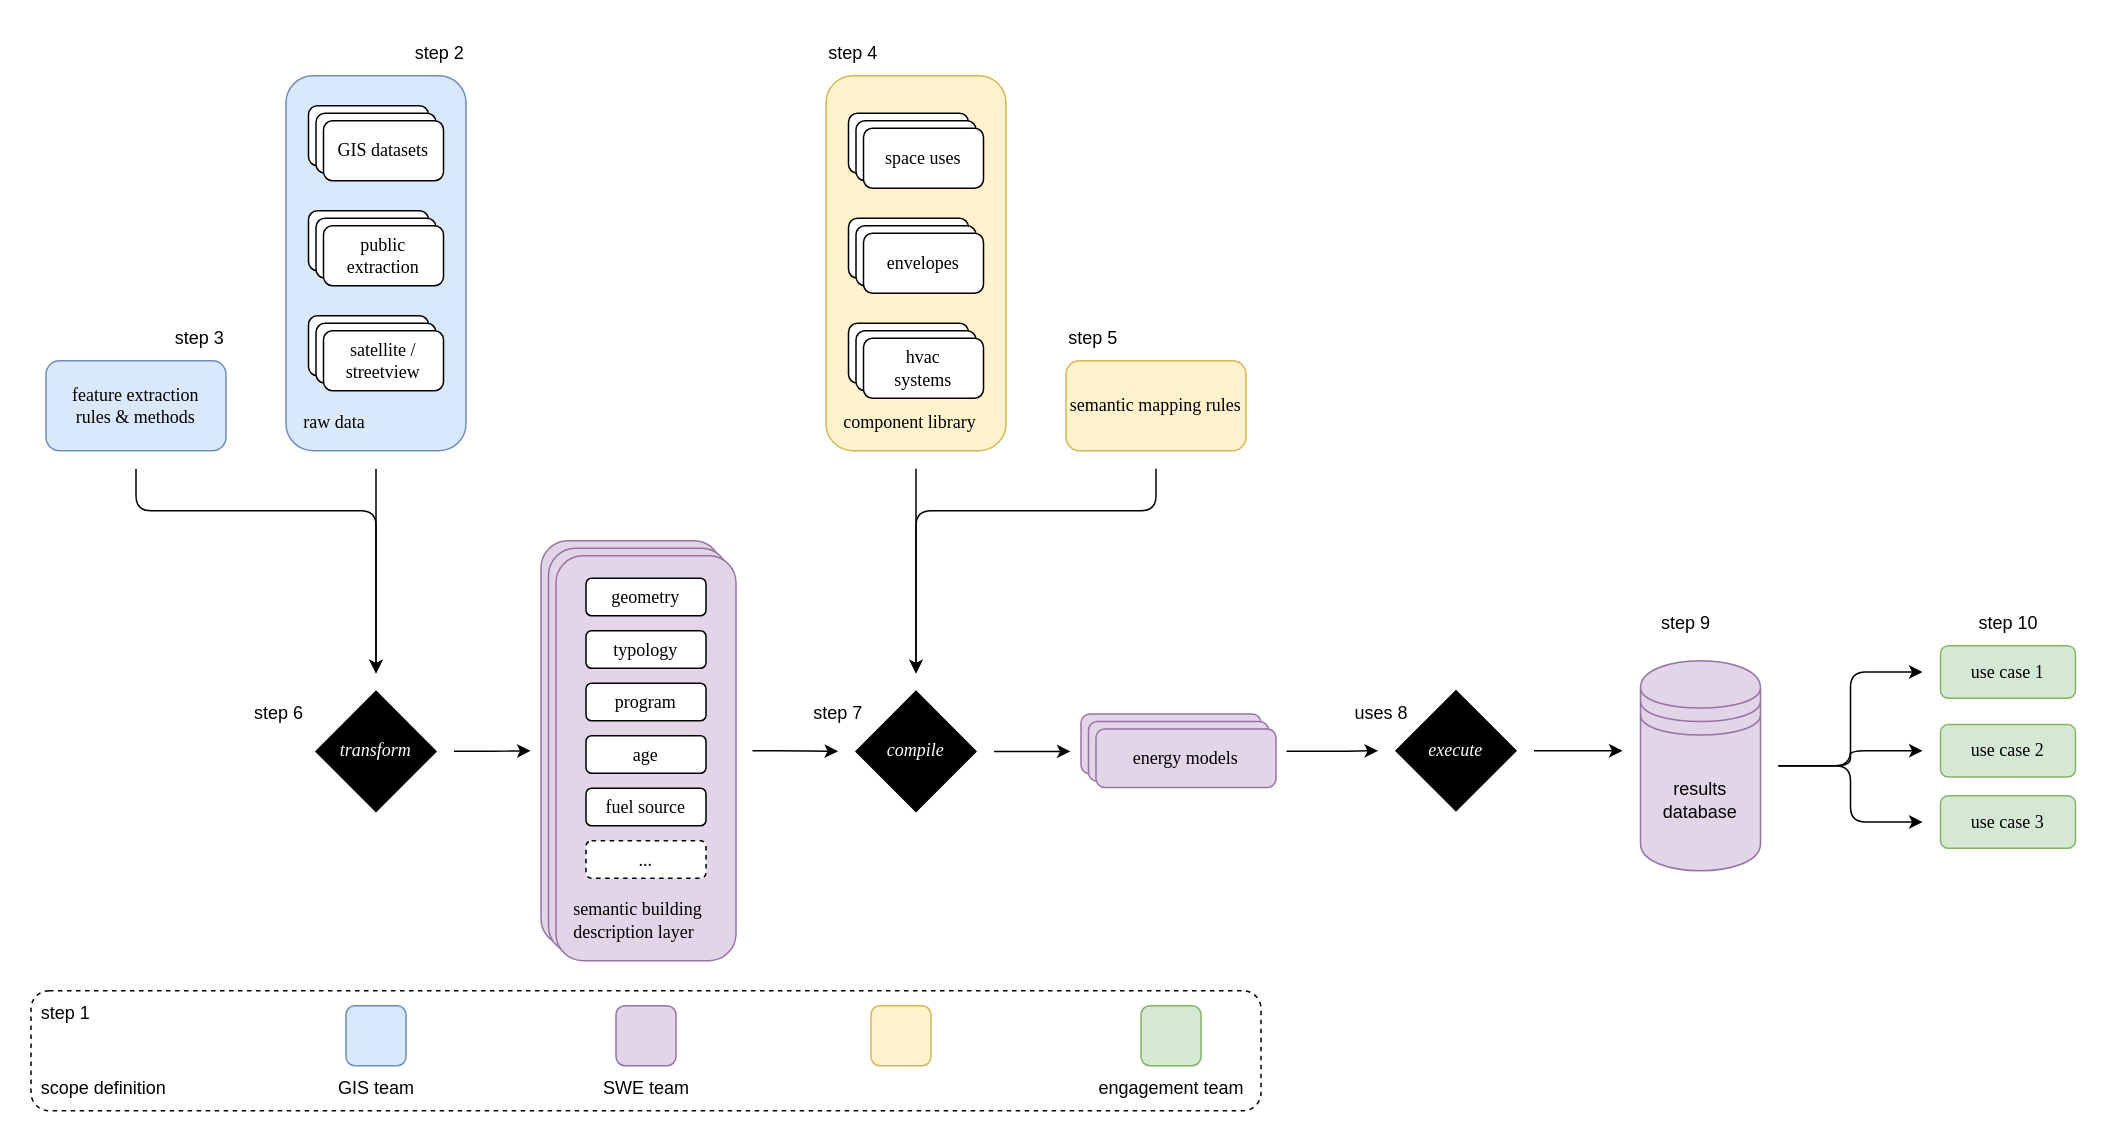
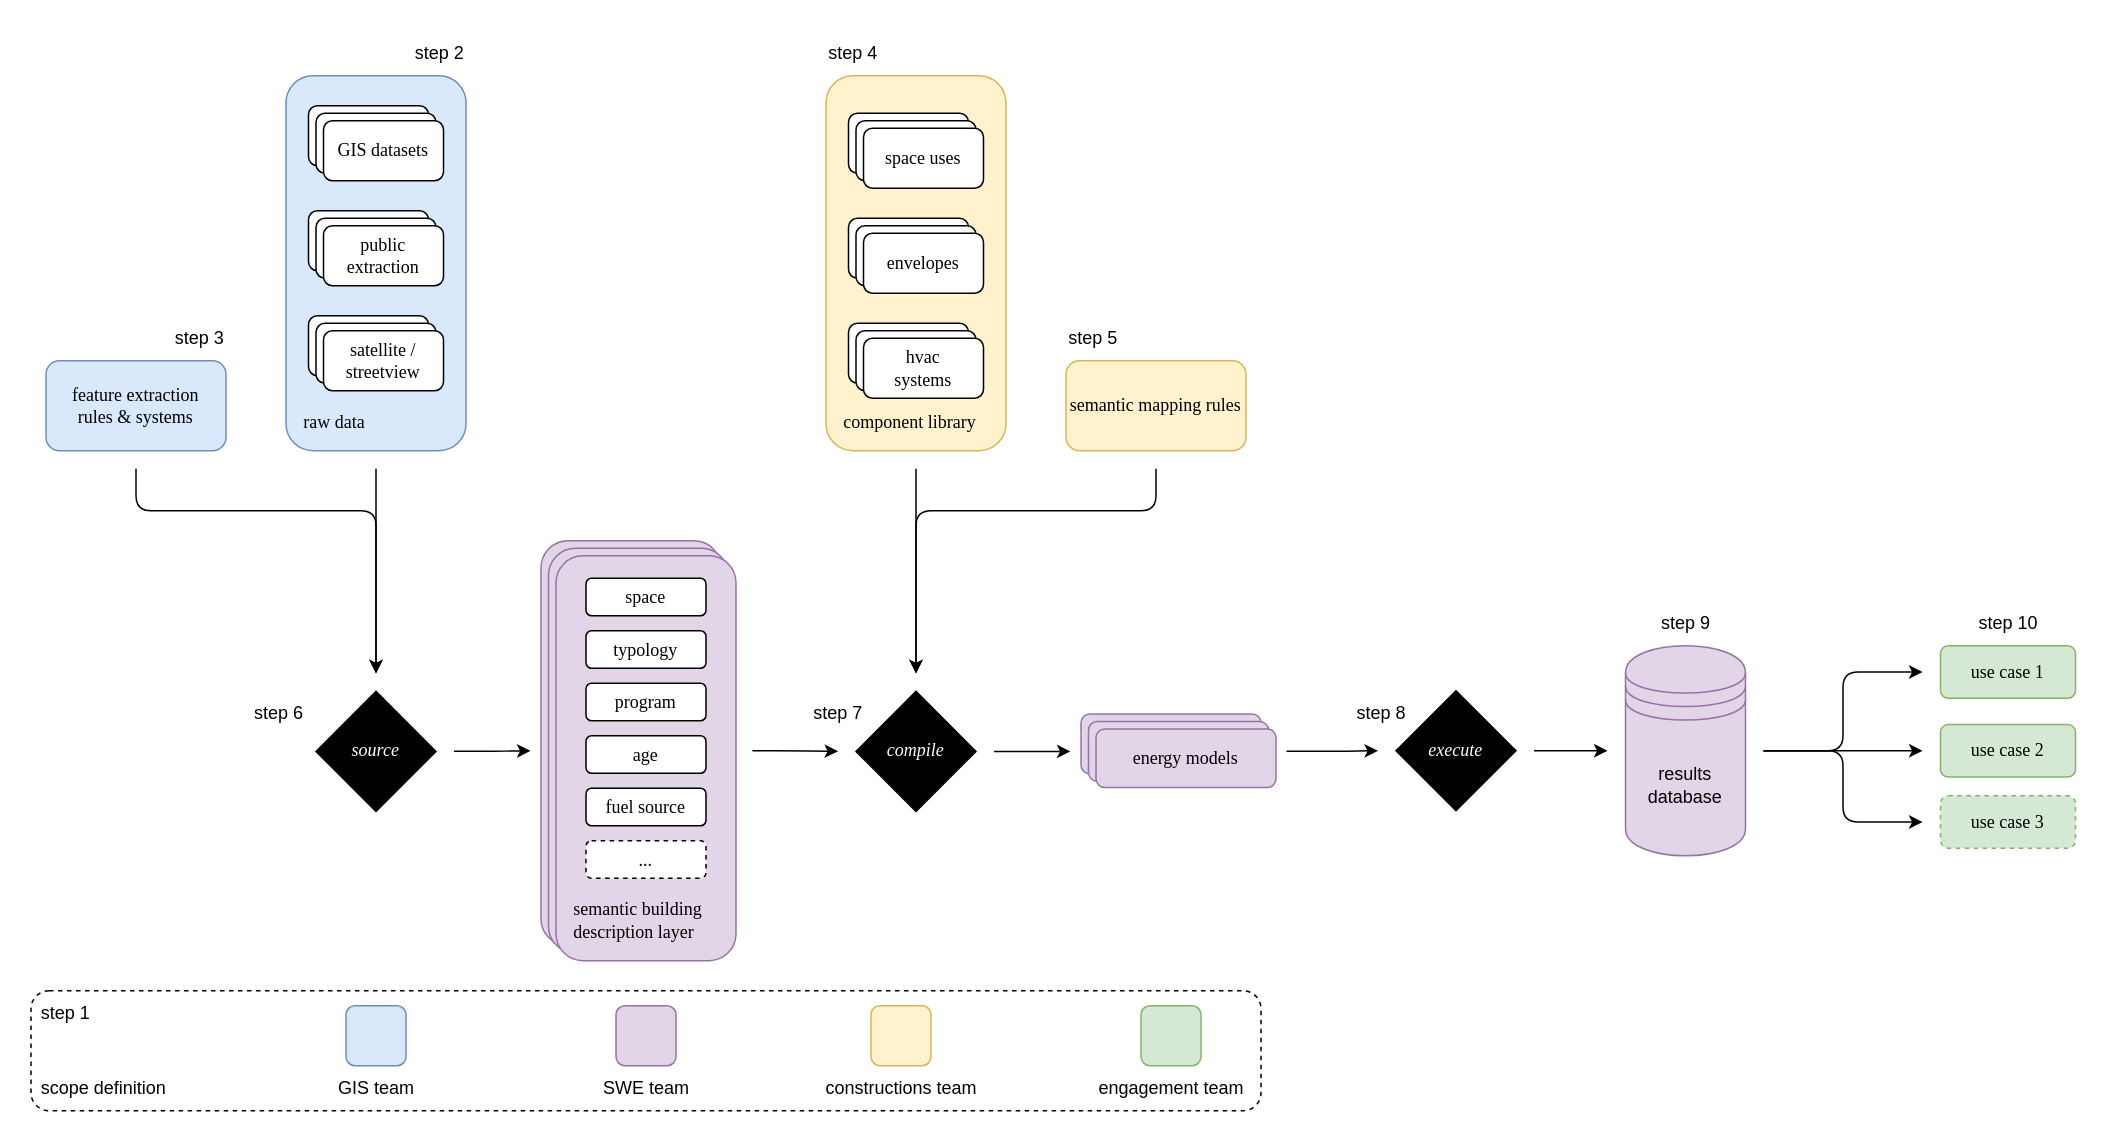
(136, 406) -> (136, 406)
(646, 598) -> (646, 598)
(1382, 713) -> (1382, 713)
(376, 751) -> (376, 751)
(1700, 766) -> (1685, 751)
(2008, 822) -> (2008, 822)
none -> (901, 1088)
